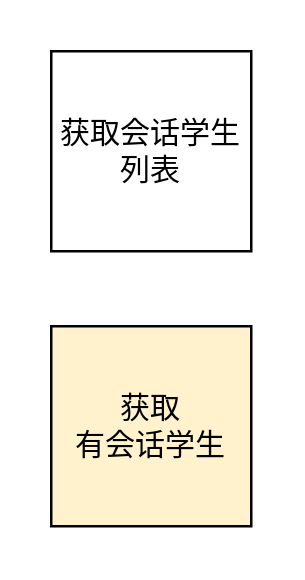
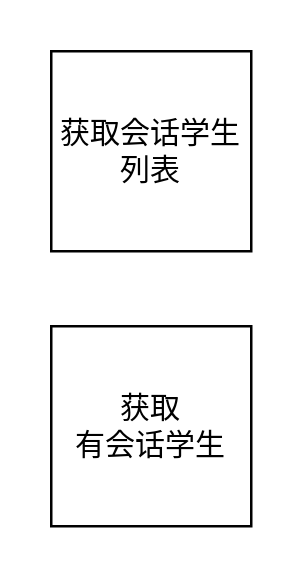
(151, 426) -> (151, 426)
